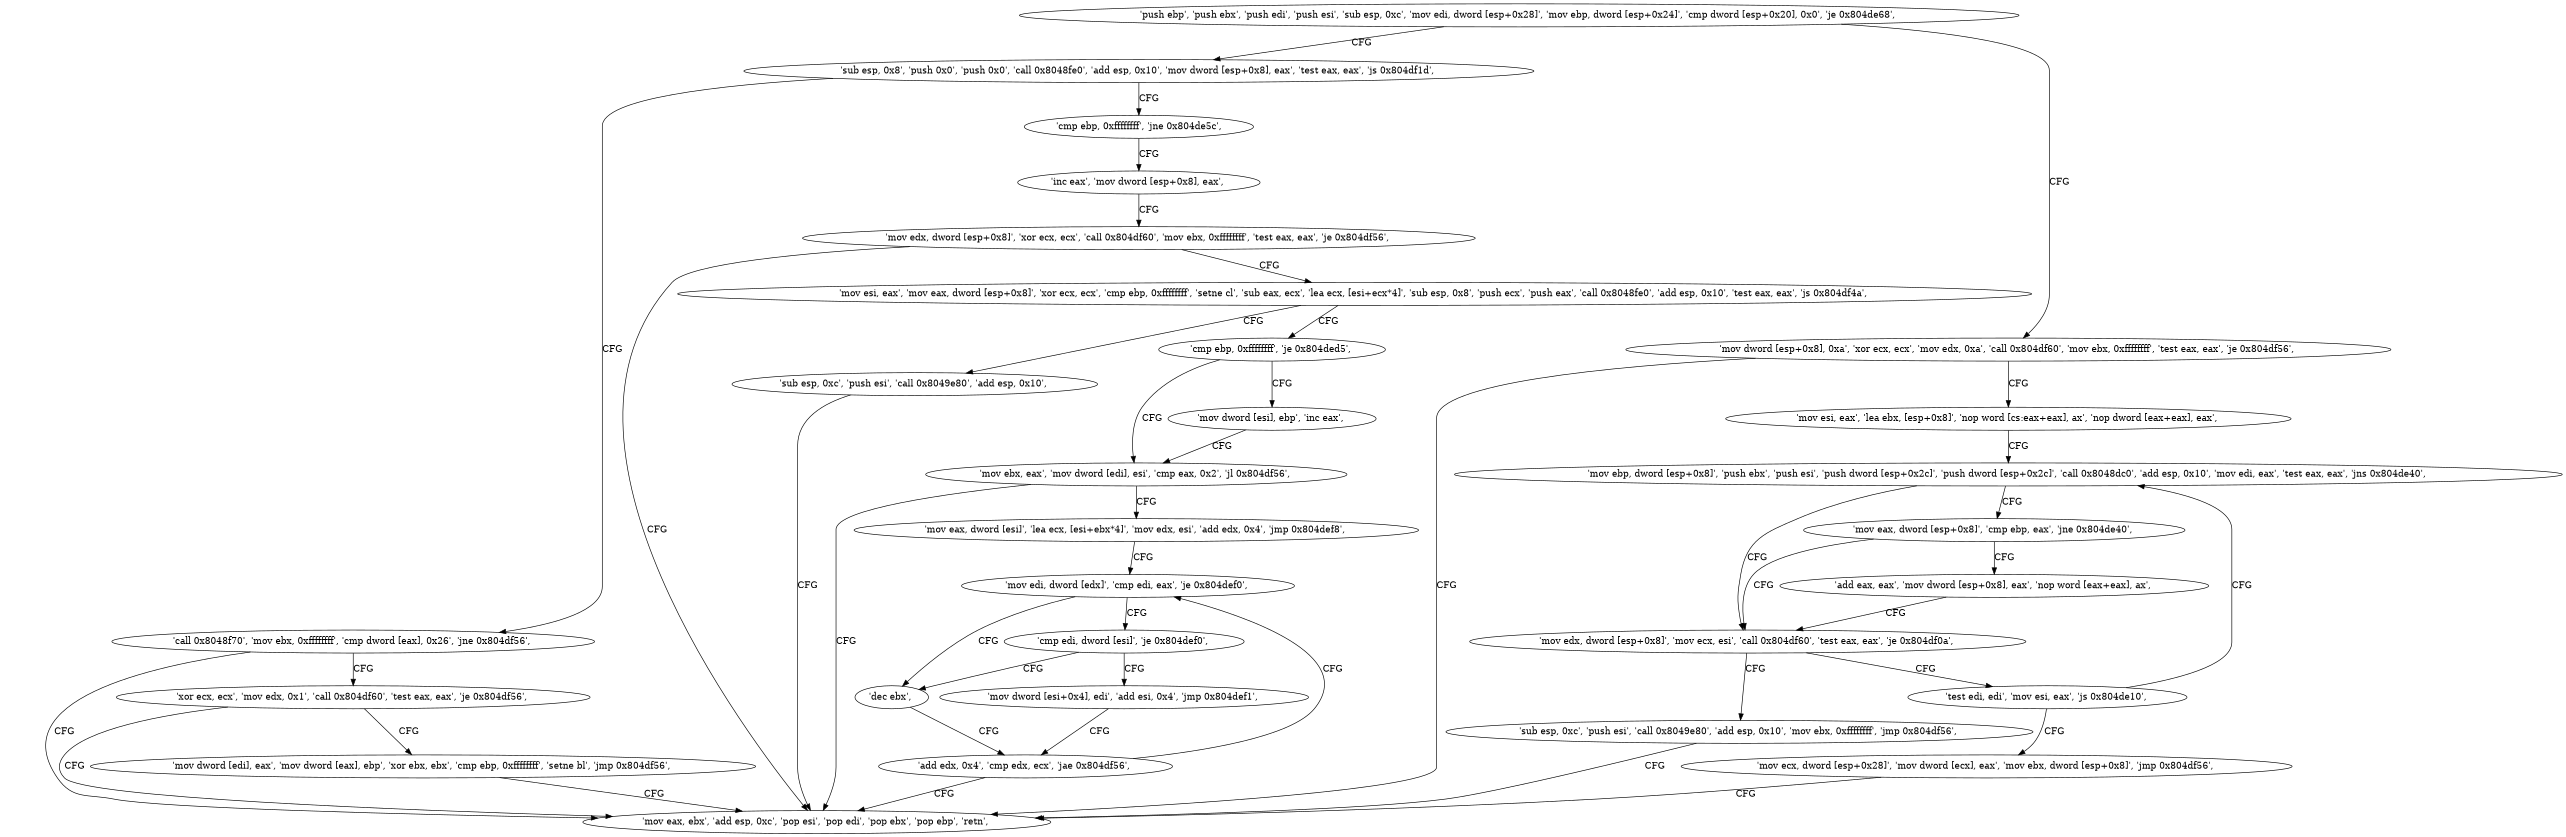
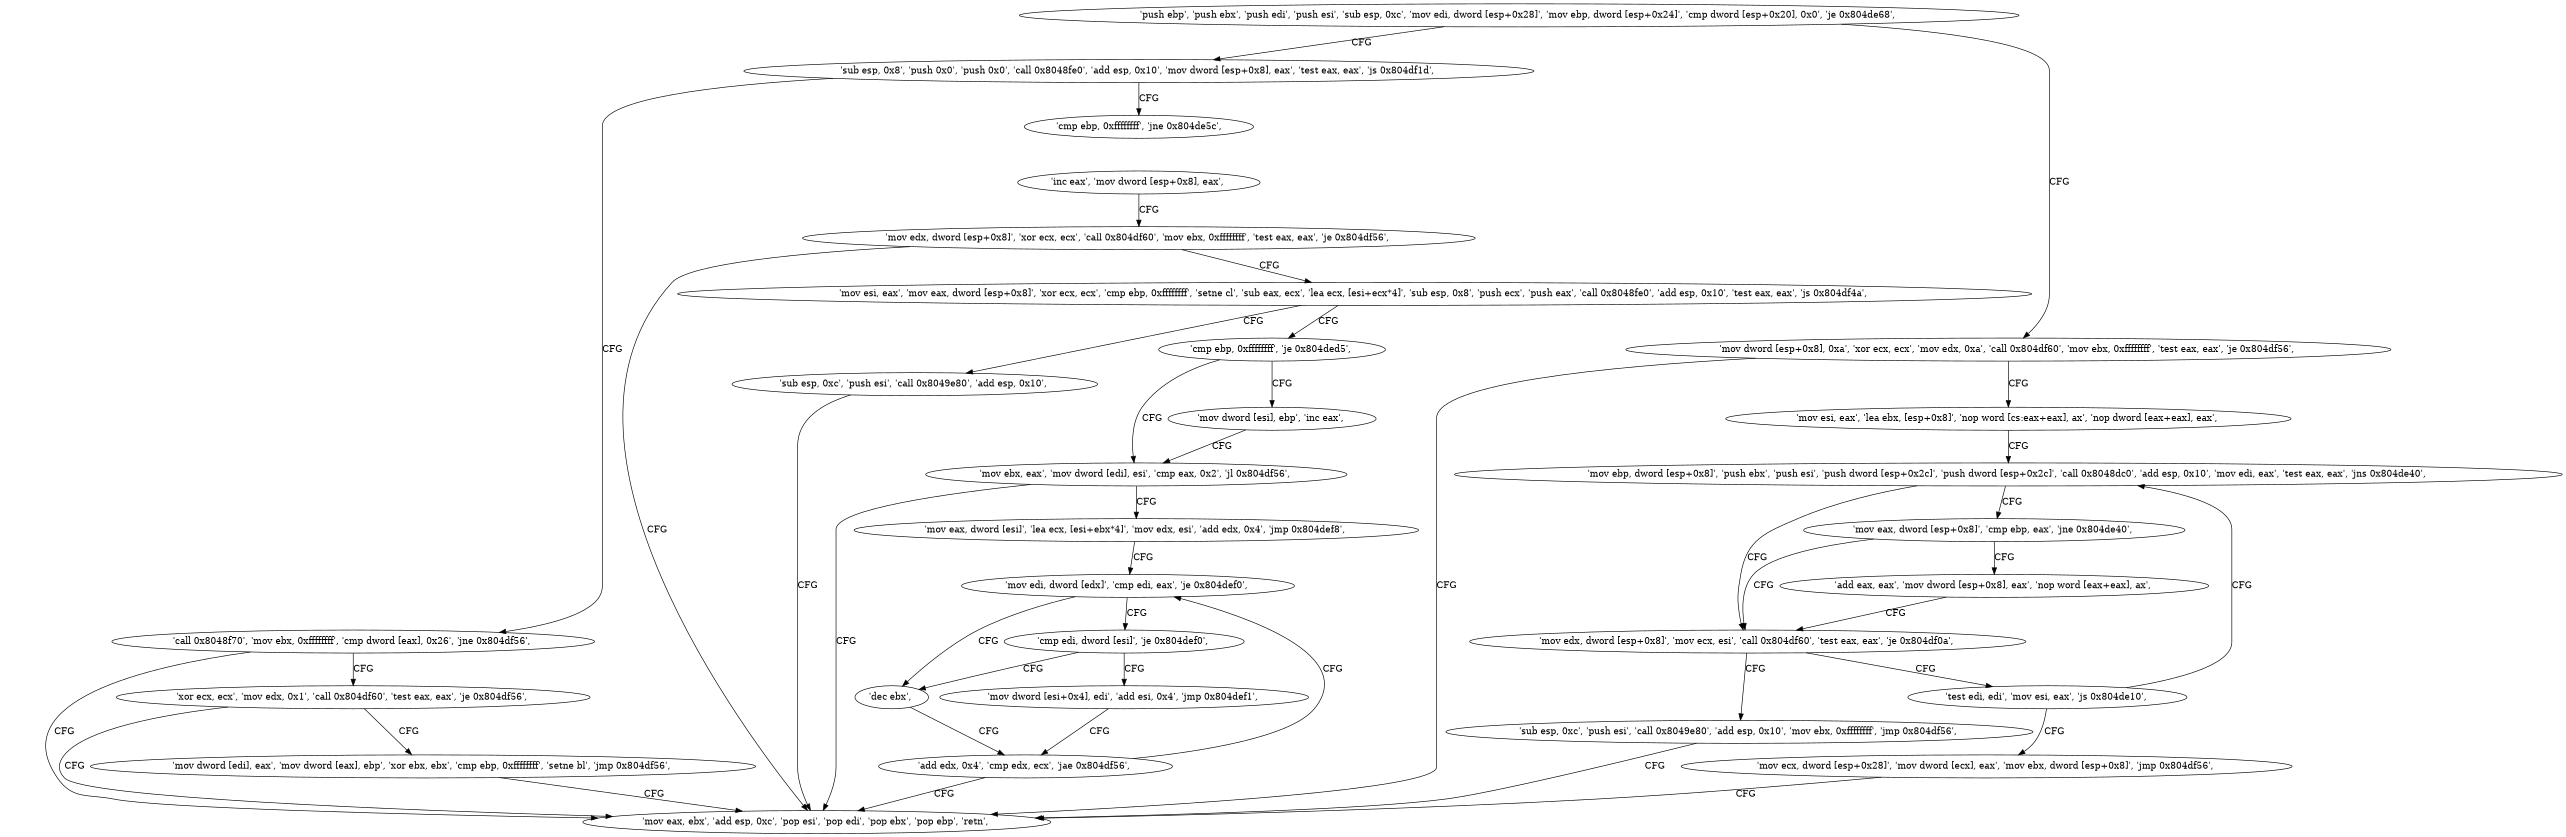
(1139, 151) -> none
